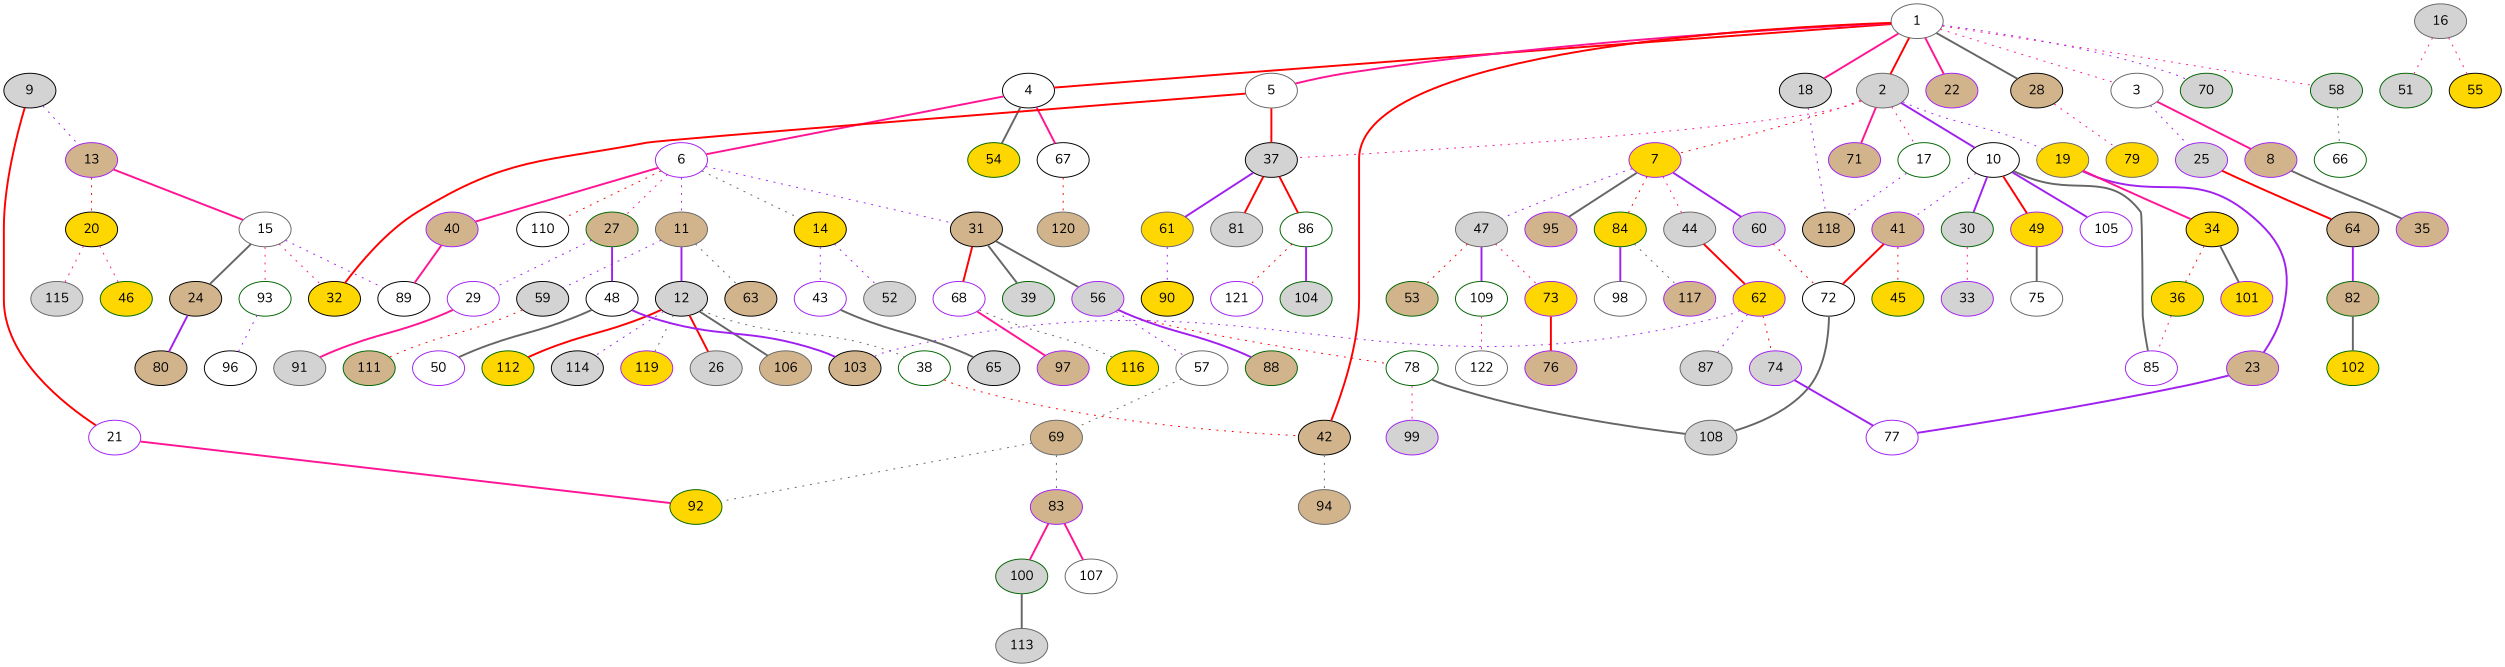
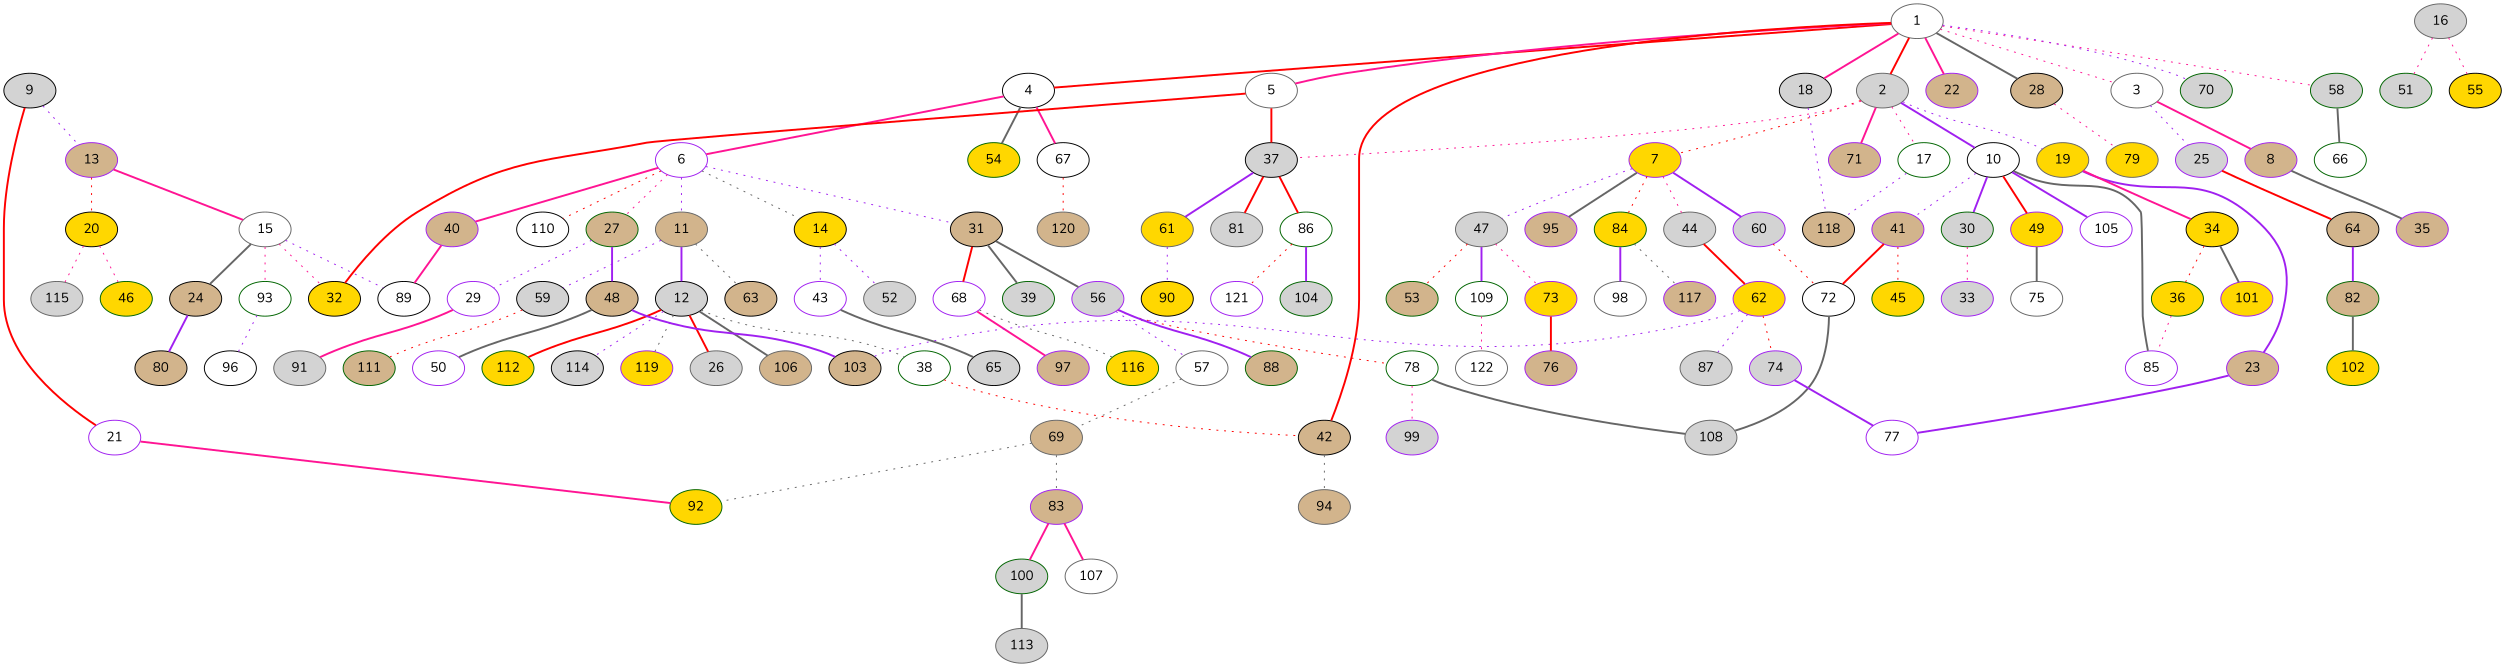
(2338, 125) -> (2338, 125)
(612, 299) -> (612, 299)
